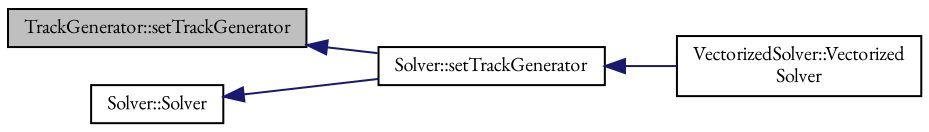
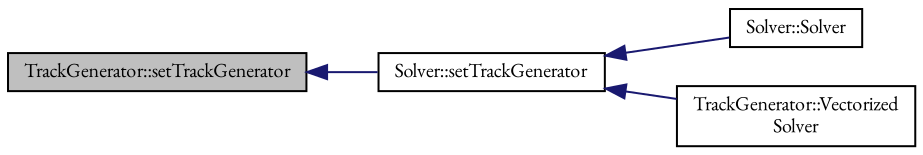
(799, 66) -> (796, 116)
(311, 87) -> (678, 45)
